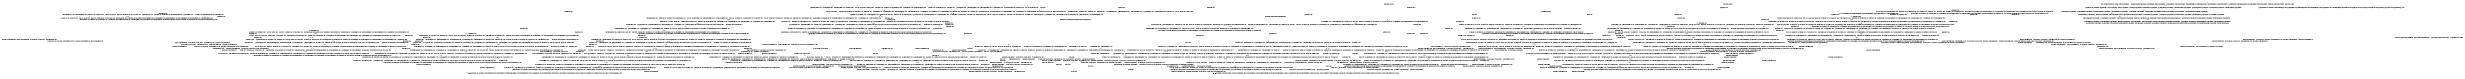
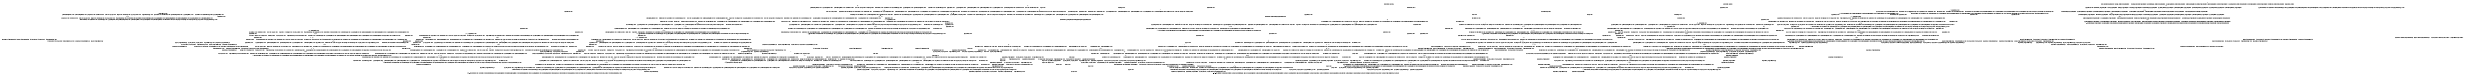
(1761, 27) -> (1801, 27)
